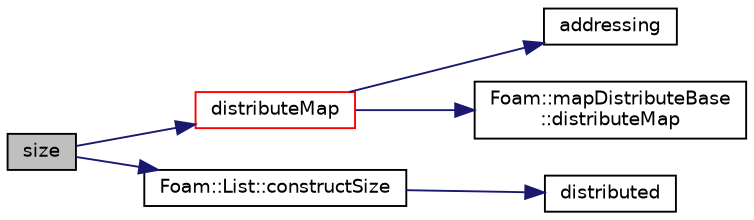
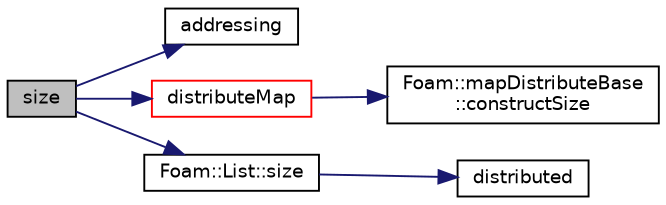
(437, 70) -> (121, 69)
(610, 110) -> (523, 95)
(275, 188) -> (232, 173)
